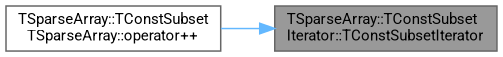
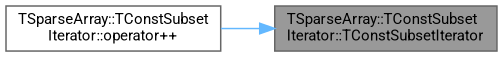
(113, 29) -> (113, 29)
